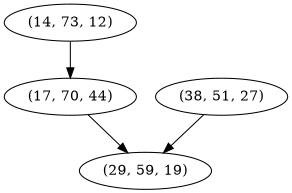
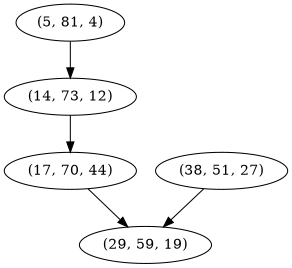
none -> (70, 23)
